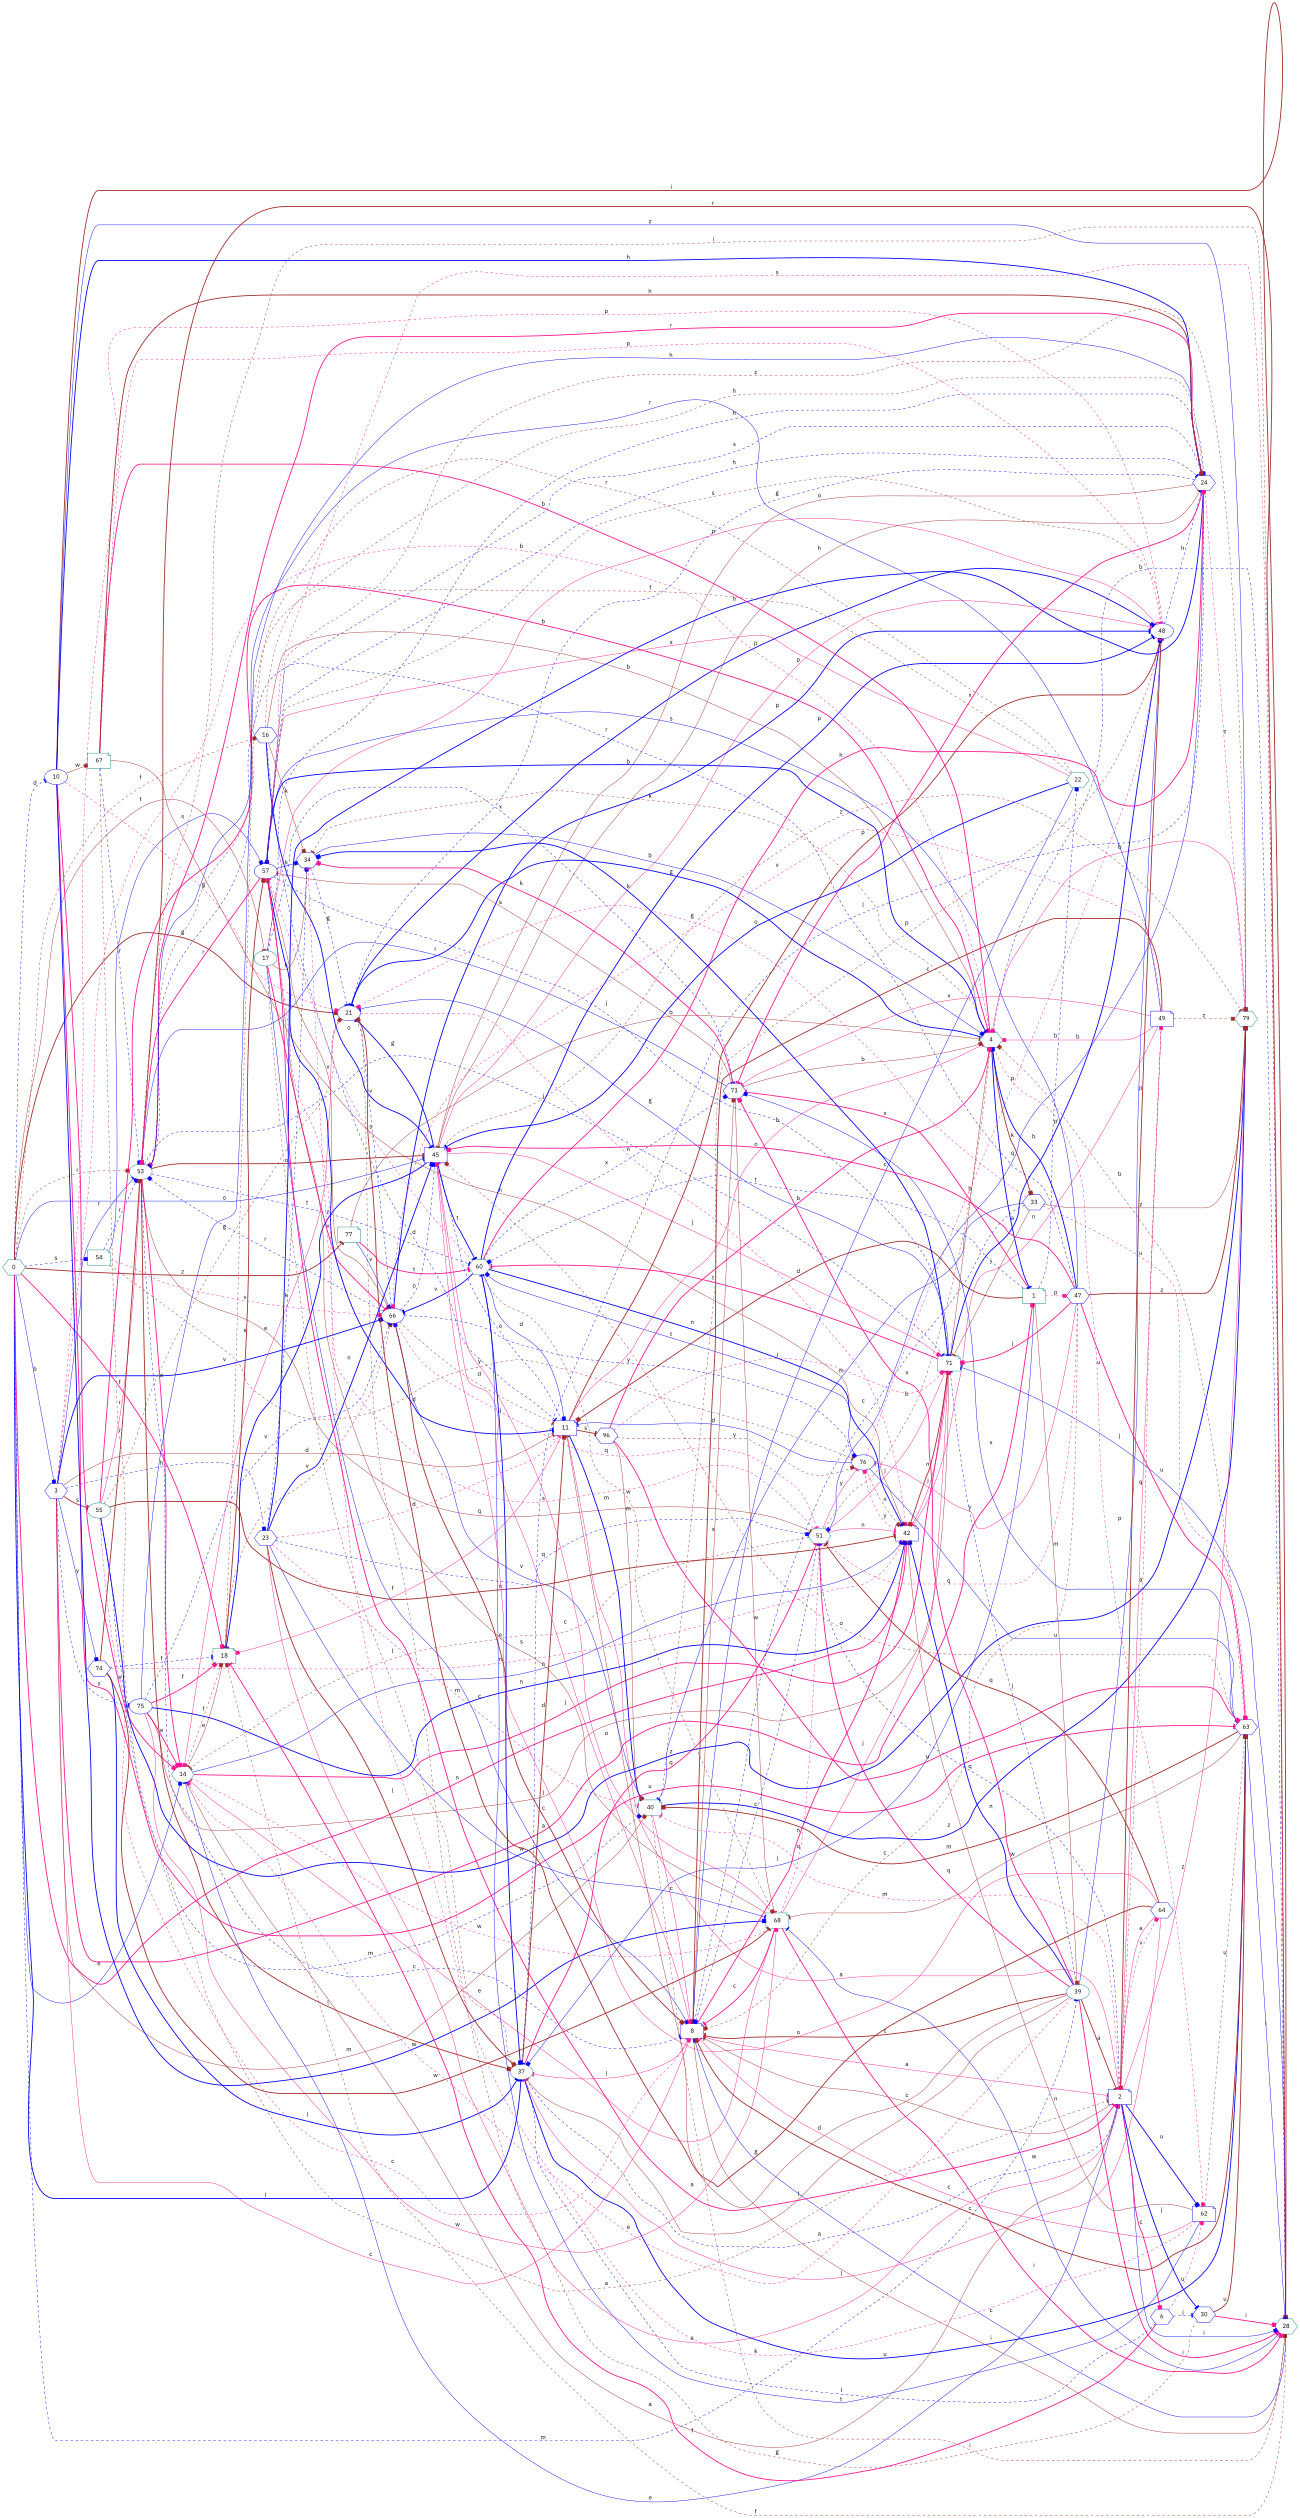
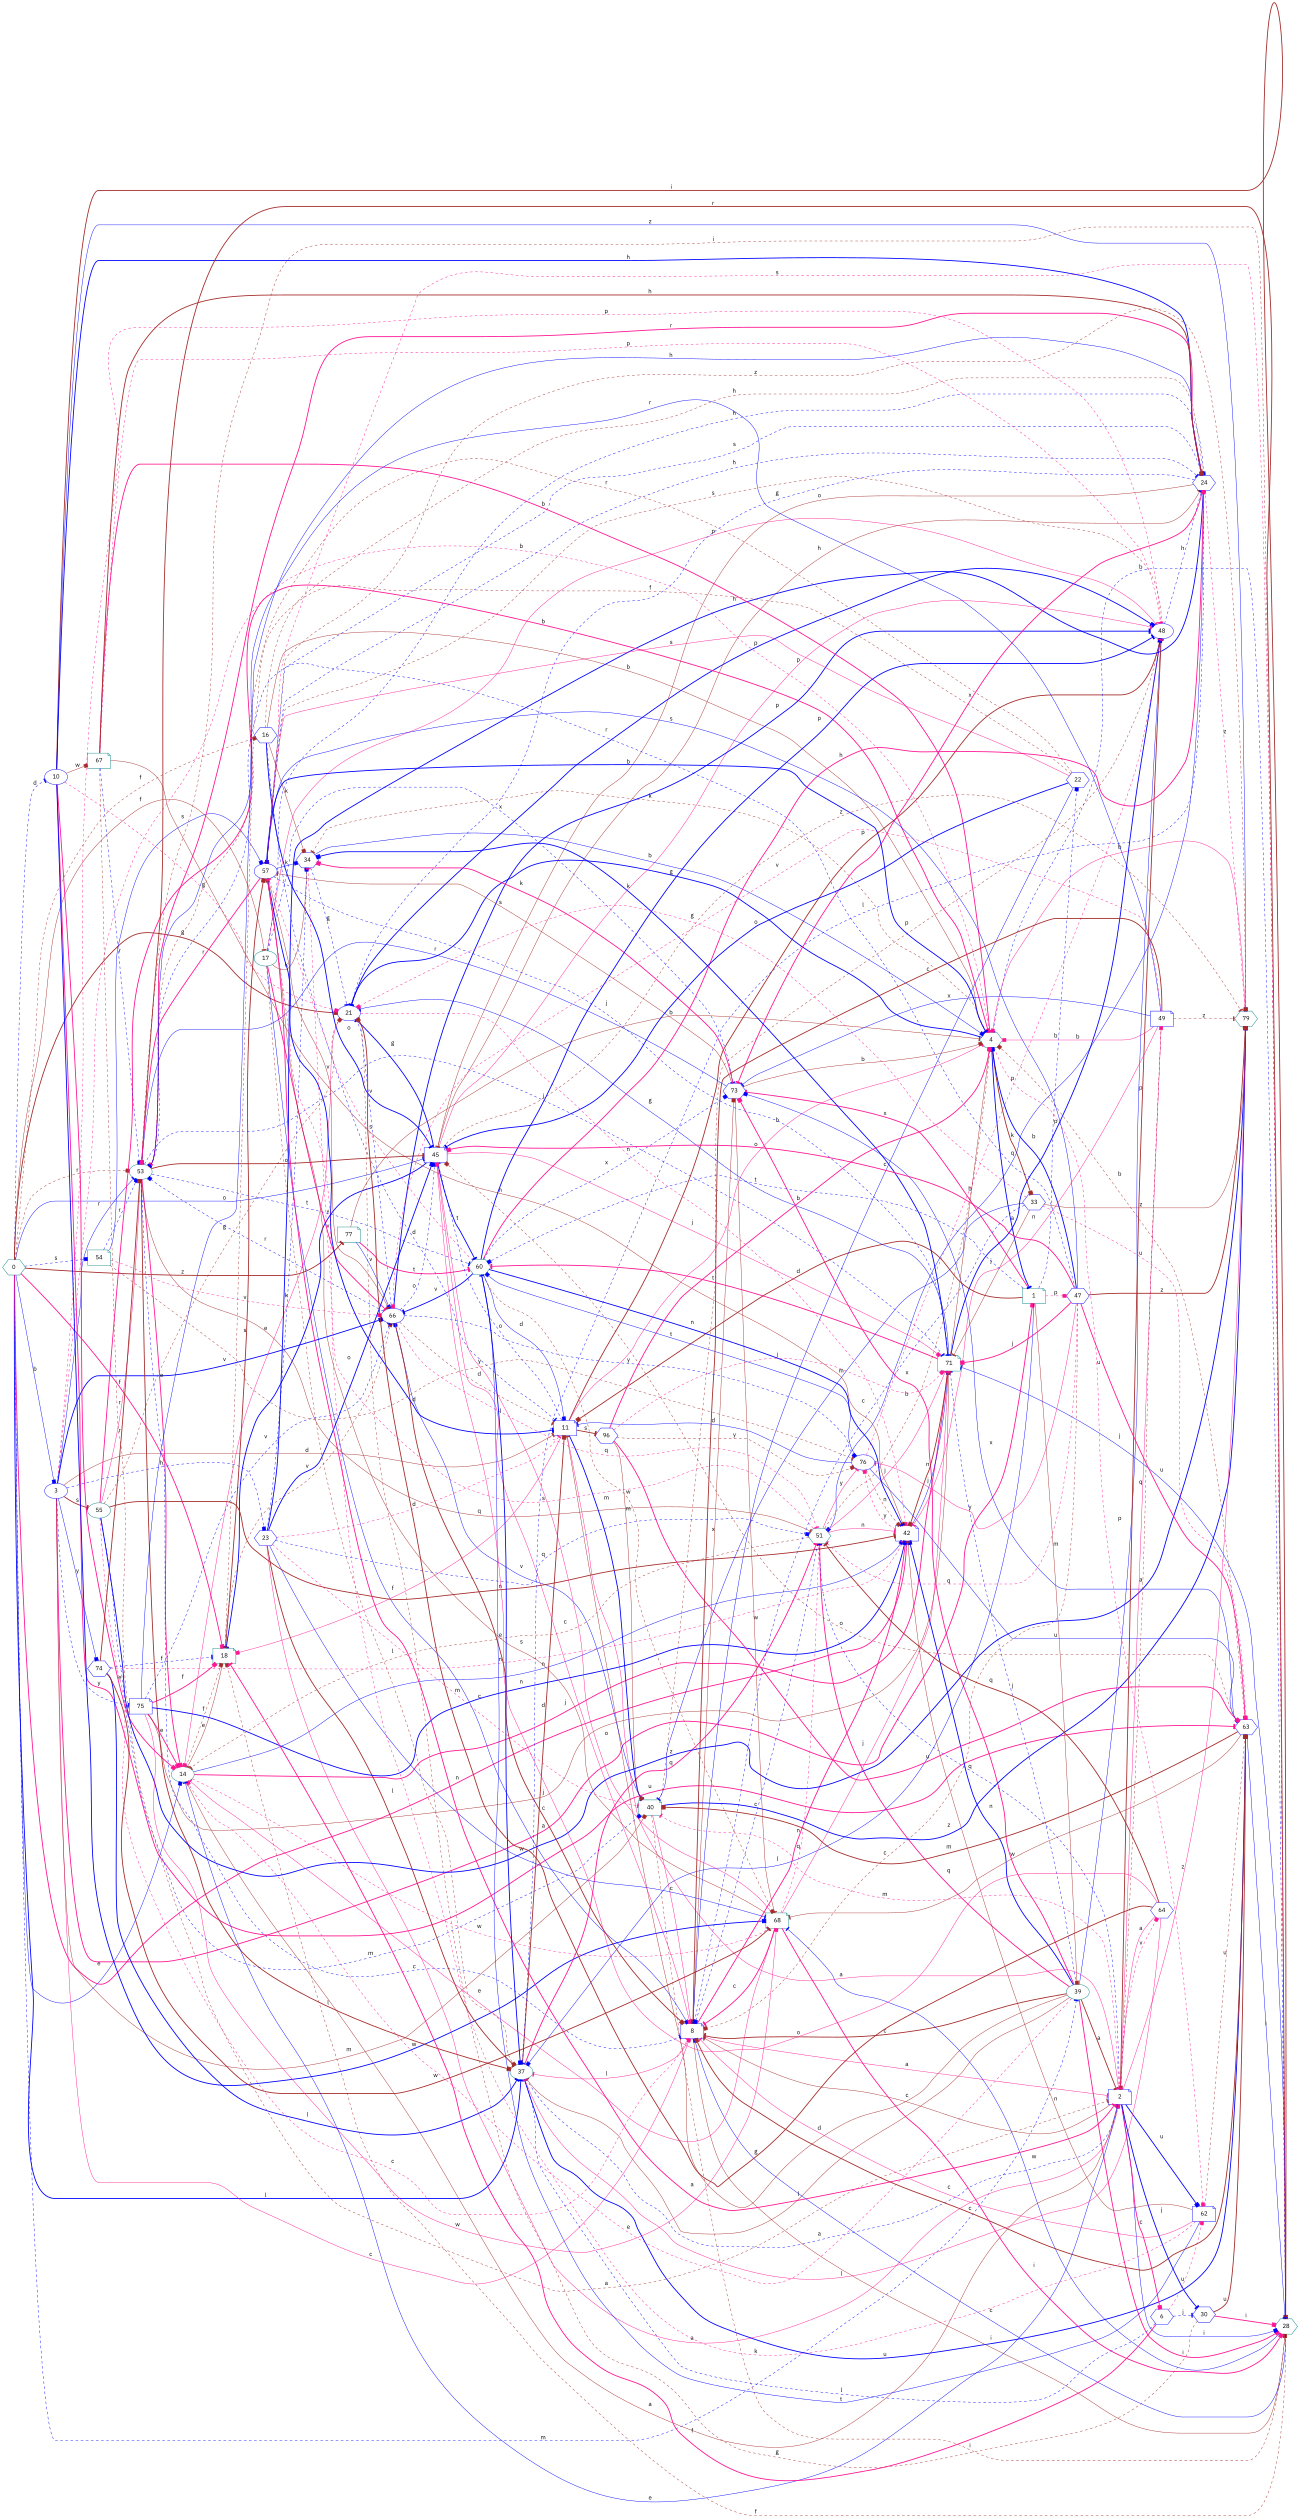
(1078, 780) -> (1078, 780)
(950, 1001) -> (950, 1001)
(1202, 1019) -> (1203, 1019)
(928, 1490) -> (928, 1490)
(56, 1491) -> (56, 1491)
(141, 1706) -> (141, 1706)
(183, 1774) -> (183, 1774)
